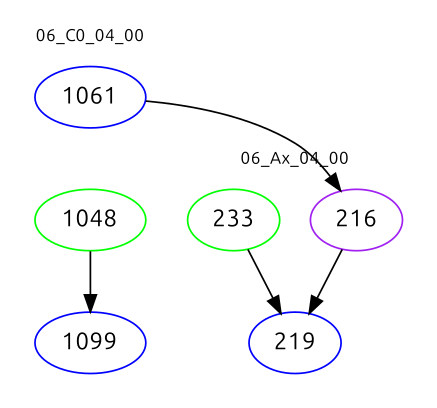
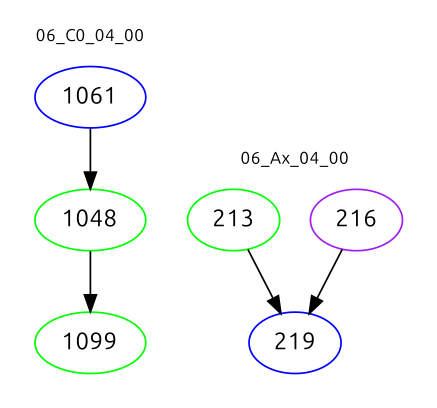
(246, 121) -> (90, 150)
(234, 220) -> (234, 220)
(90, 343) -> (90, 343)
